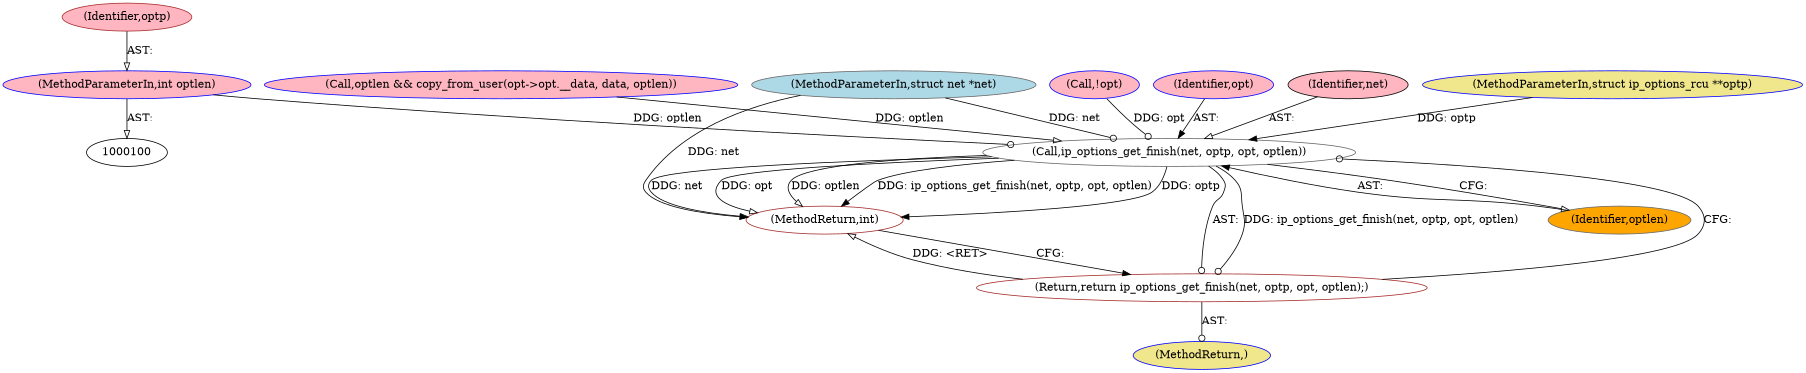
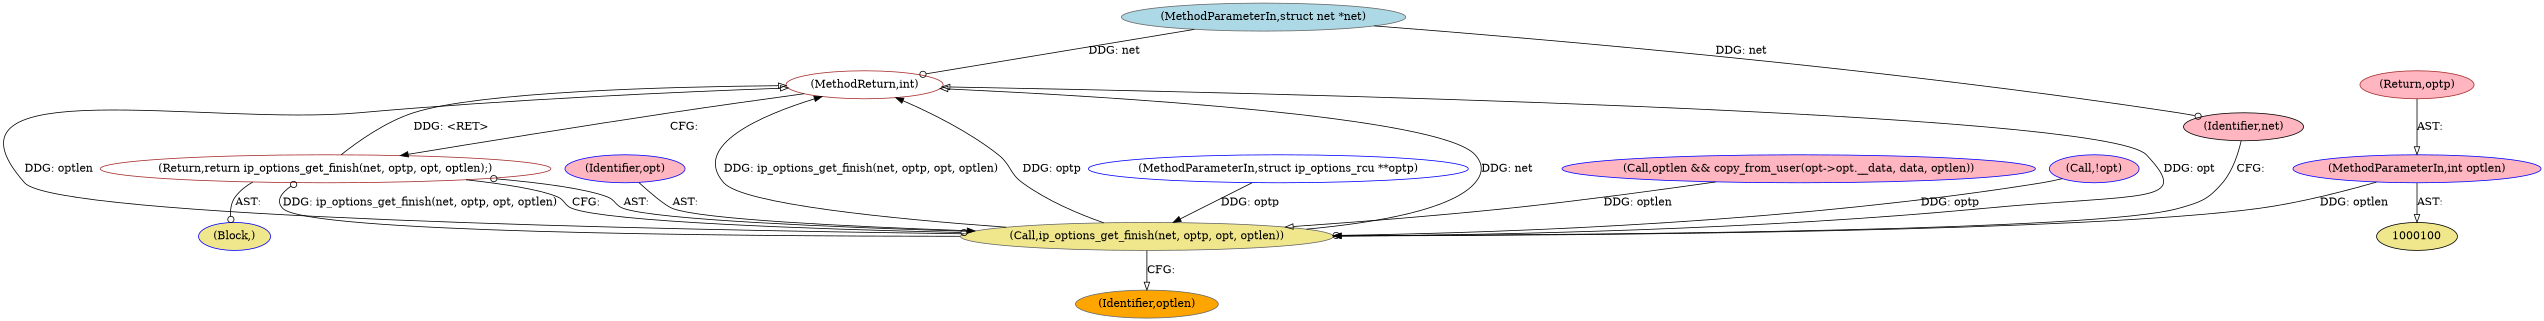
(127, 17) -> (2417, 85)
(1612, 85) -> (1278, 169)
(1028, 118) -> (1785, 63)
(1159, 119) -> (1950, 203)
(1283, 119) -> (2253, 169)
(610, 123) -> (1861, 230)
(127, 152) -> (2417, 236)
(1169, 152) -> (1147, 236)
(669, 155) -> (1060, 52)
(1398, 197) -> none
(1202, 355) -> (235, 236)
